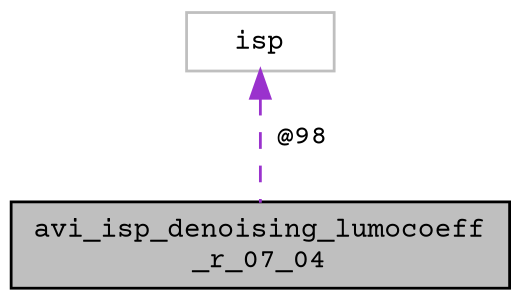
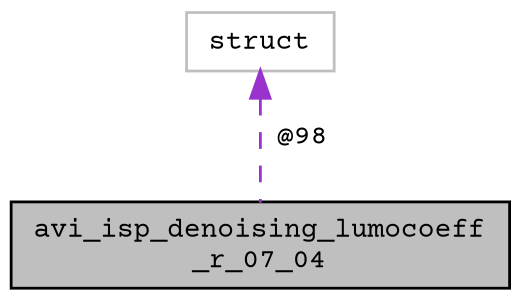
(260, 42) -> (260, 42)
